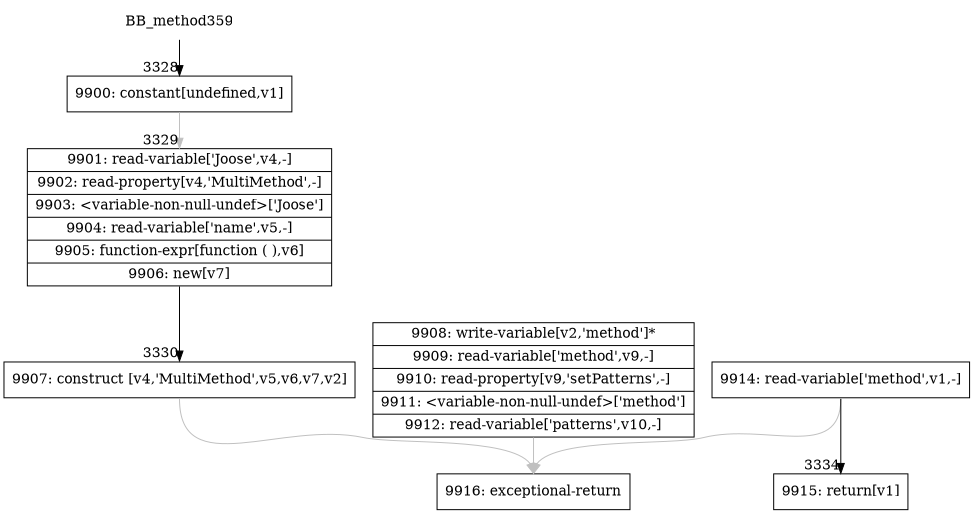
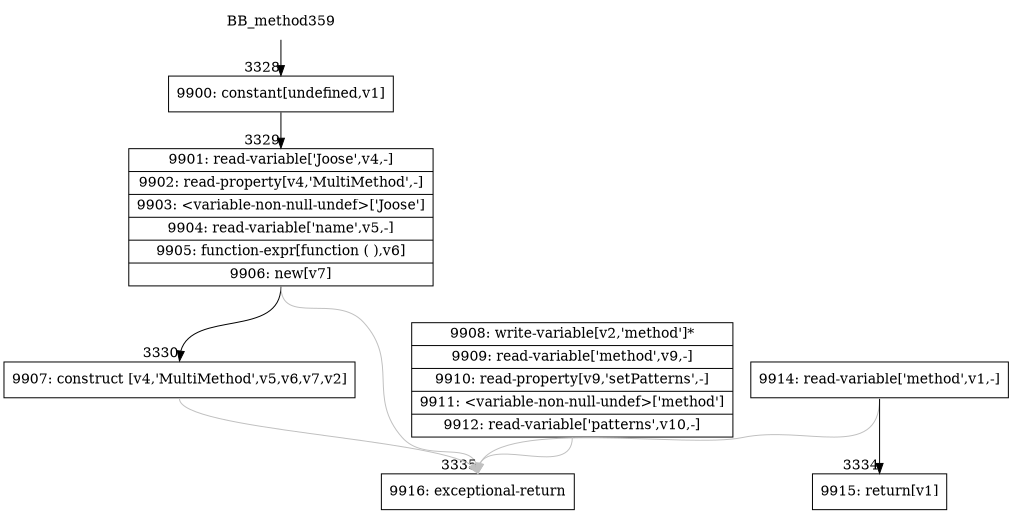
(179, 125) -> (281, 125)
none -> (383, 371)
